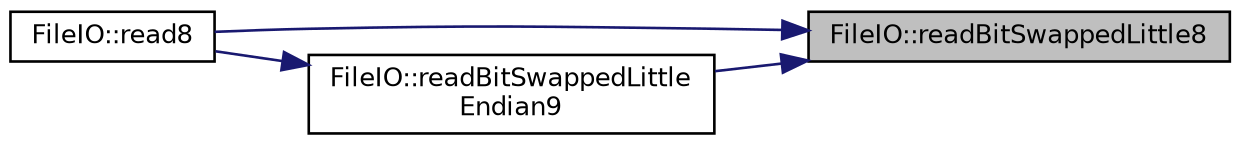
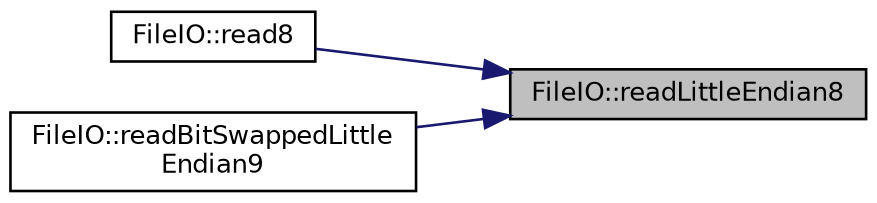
(1019, 37) -> (688, 94)
(249, 56) -> none
